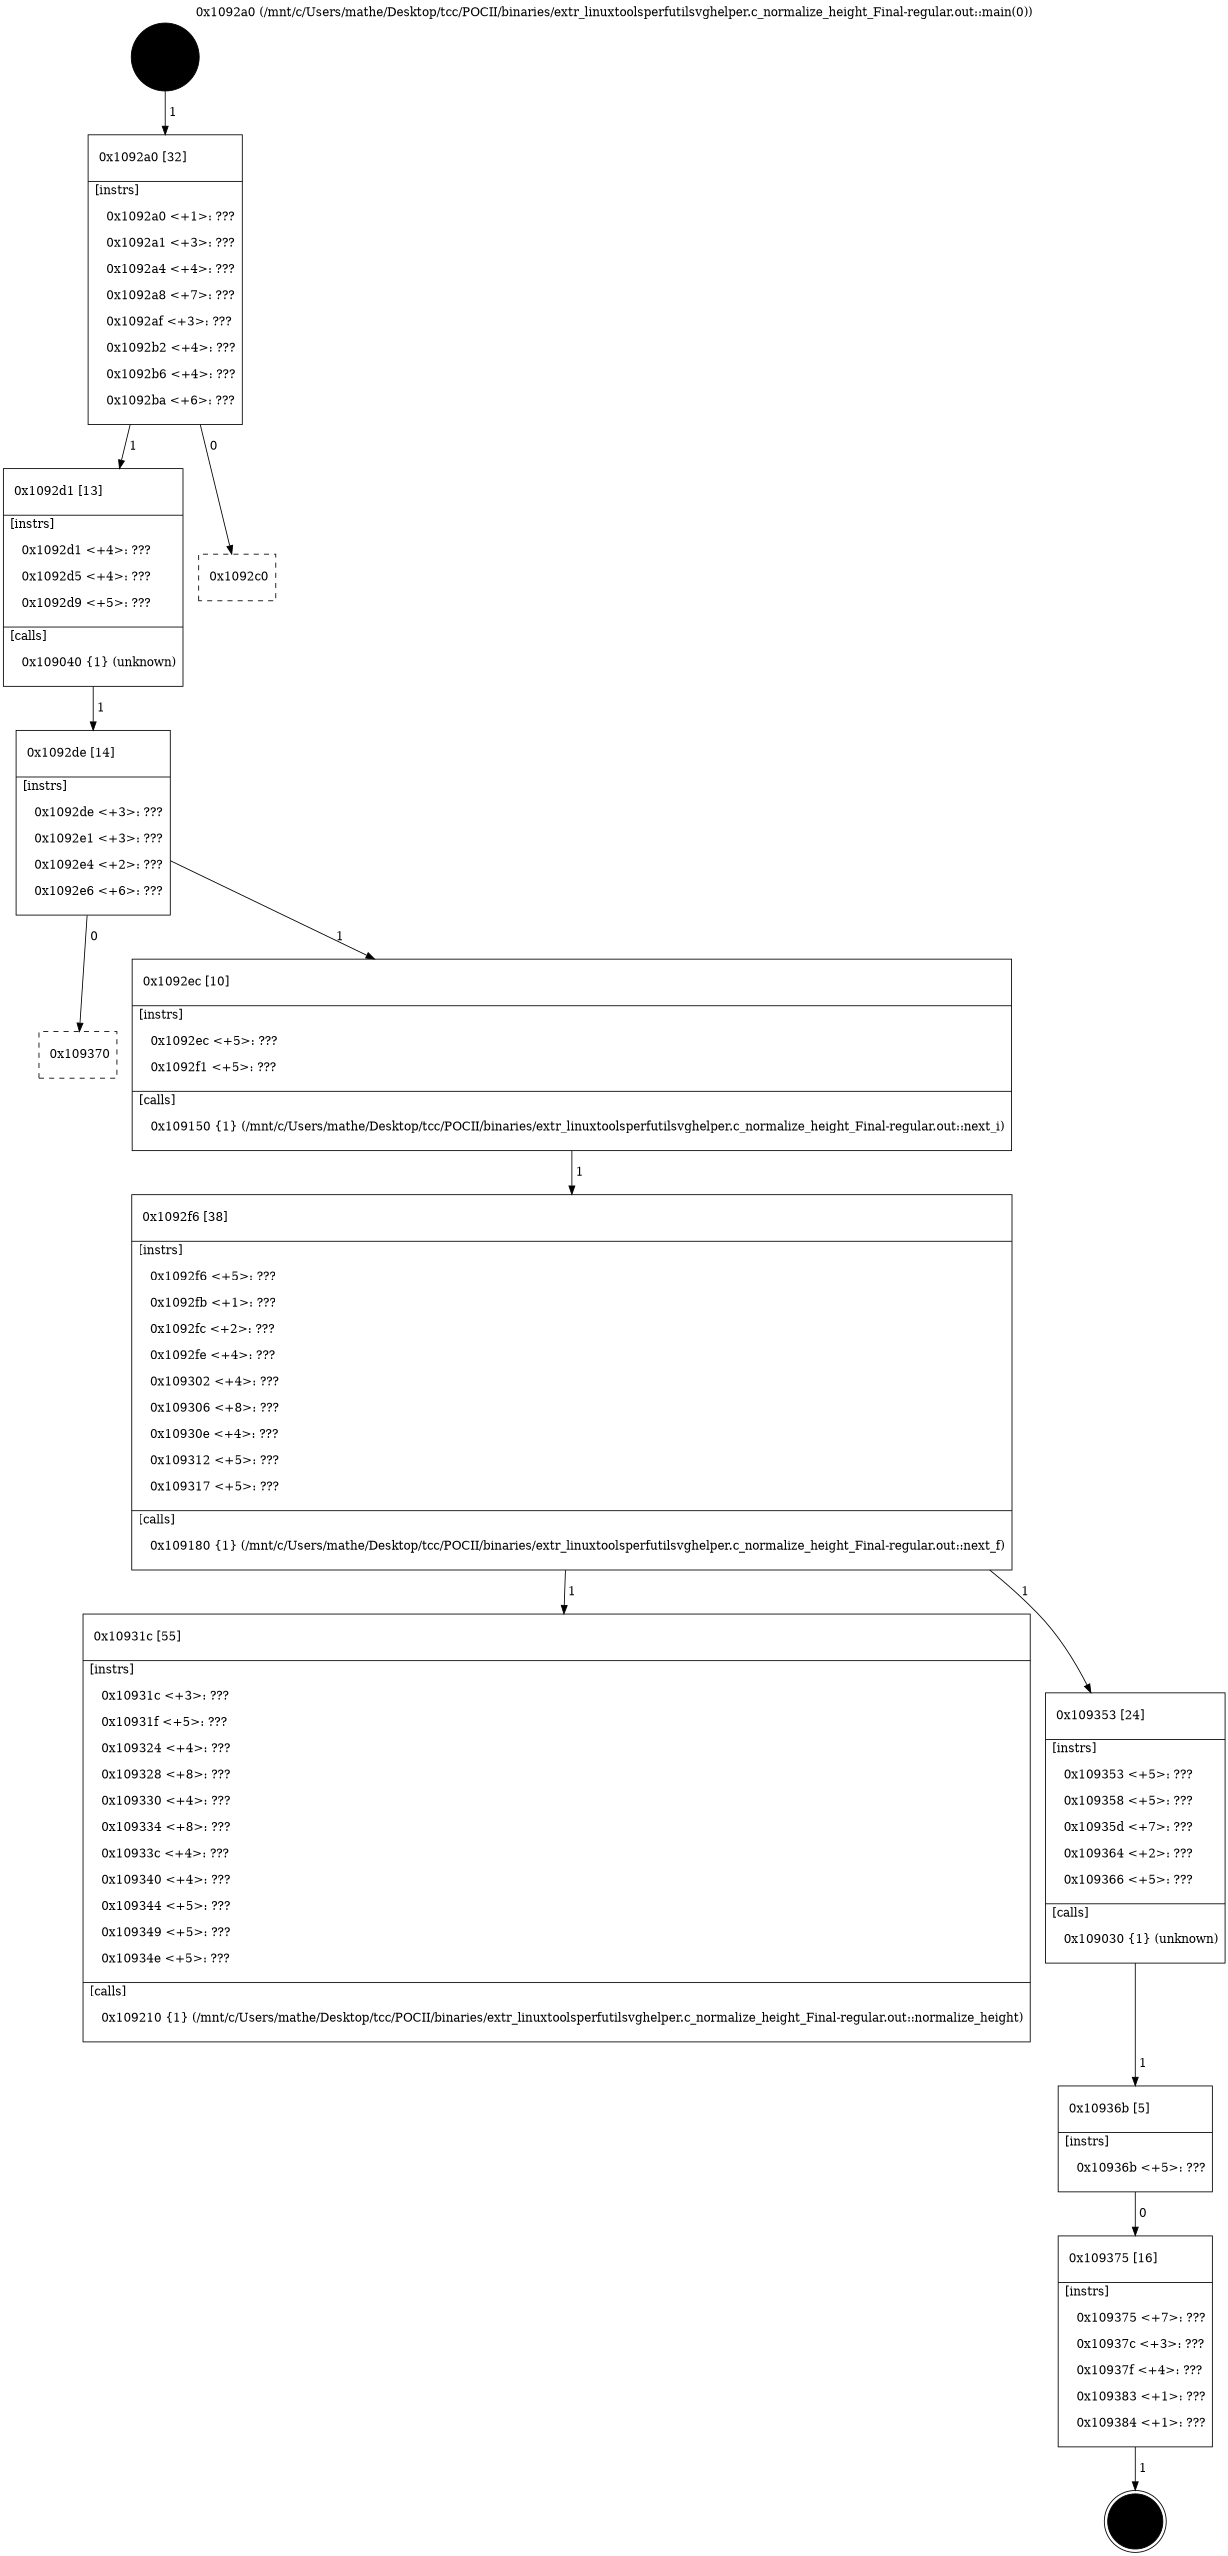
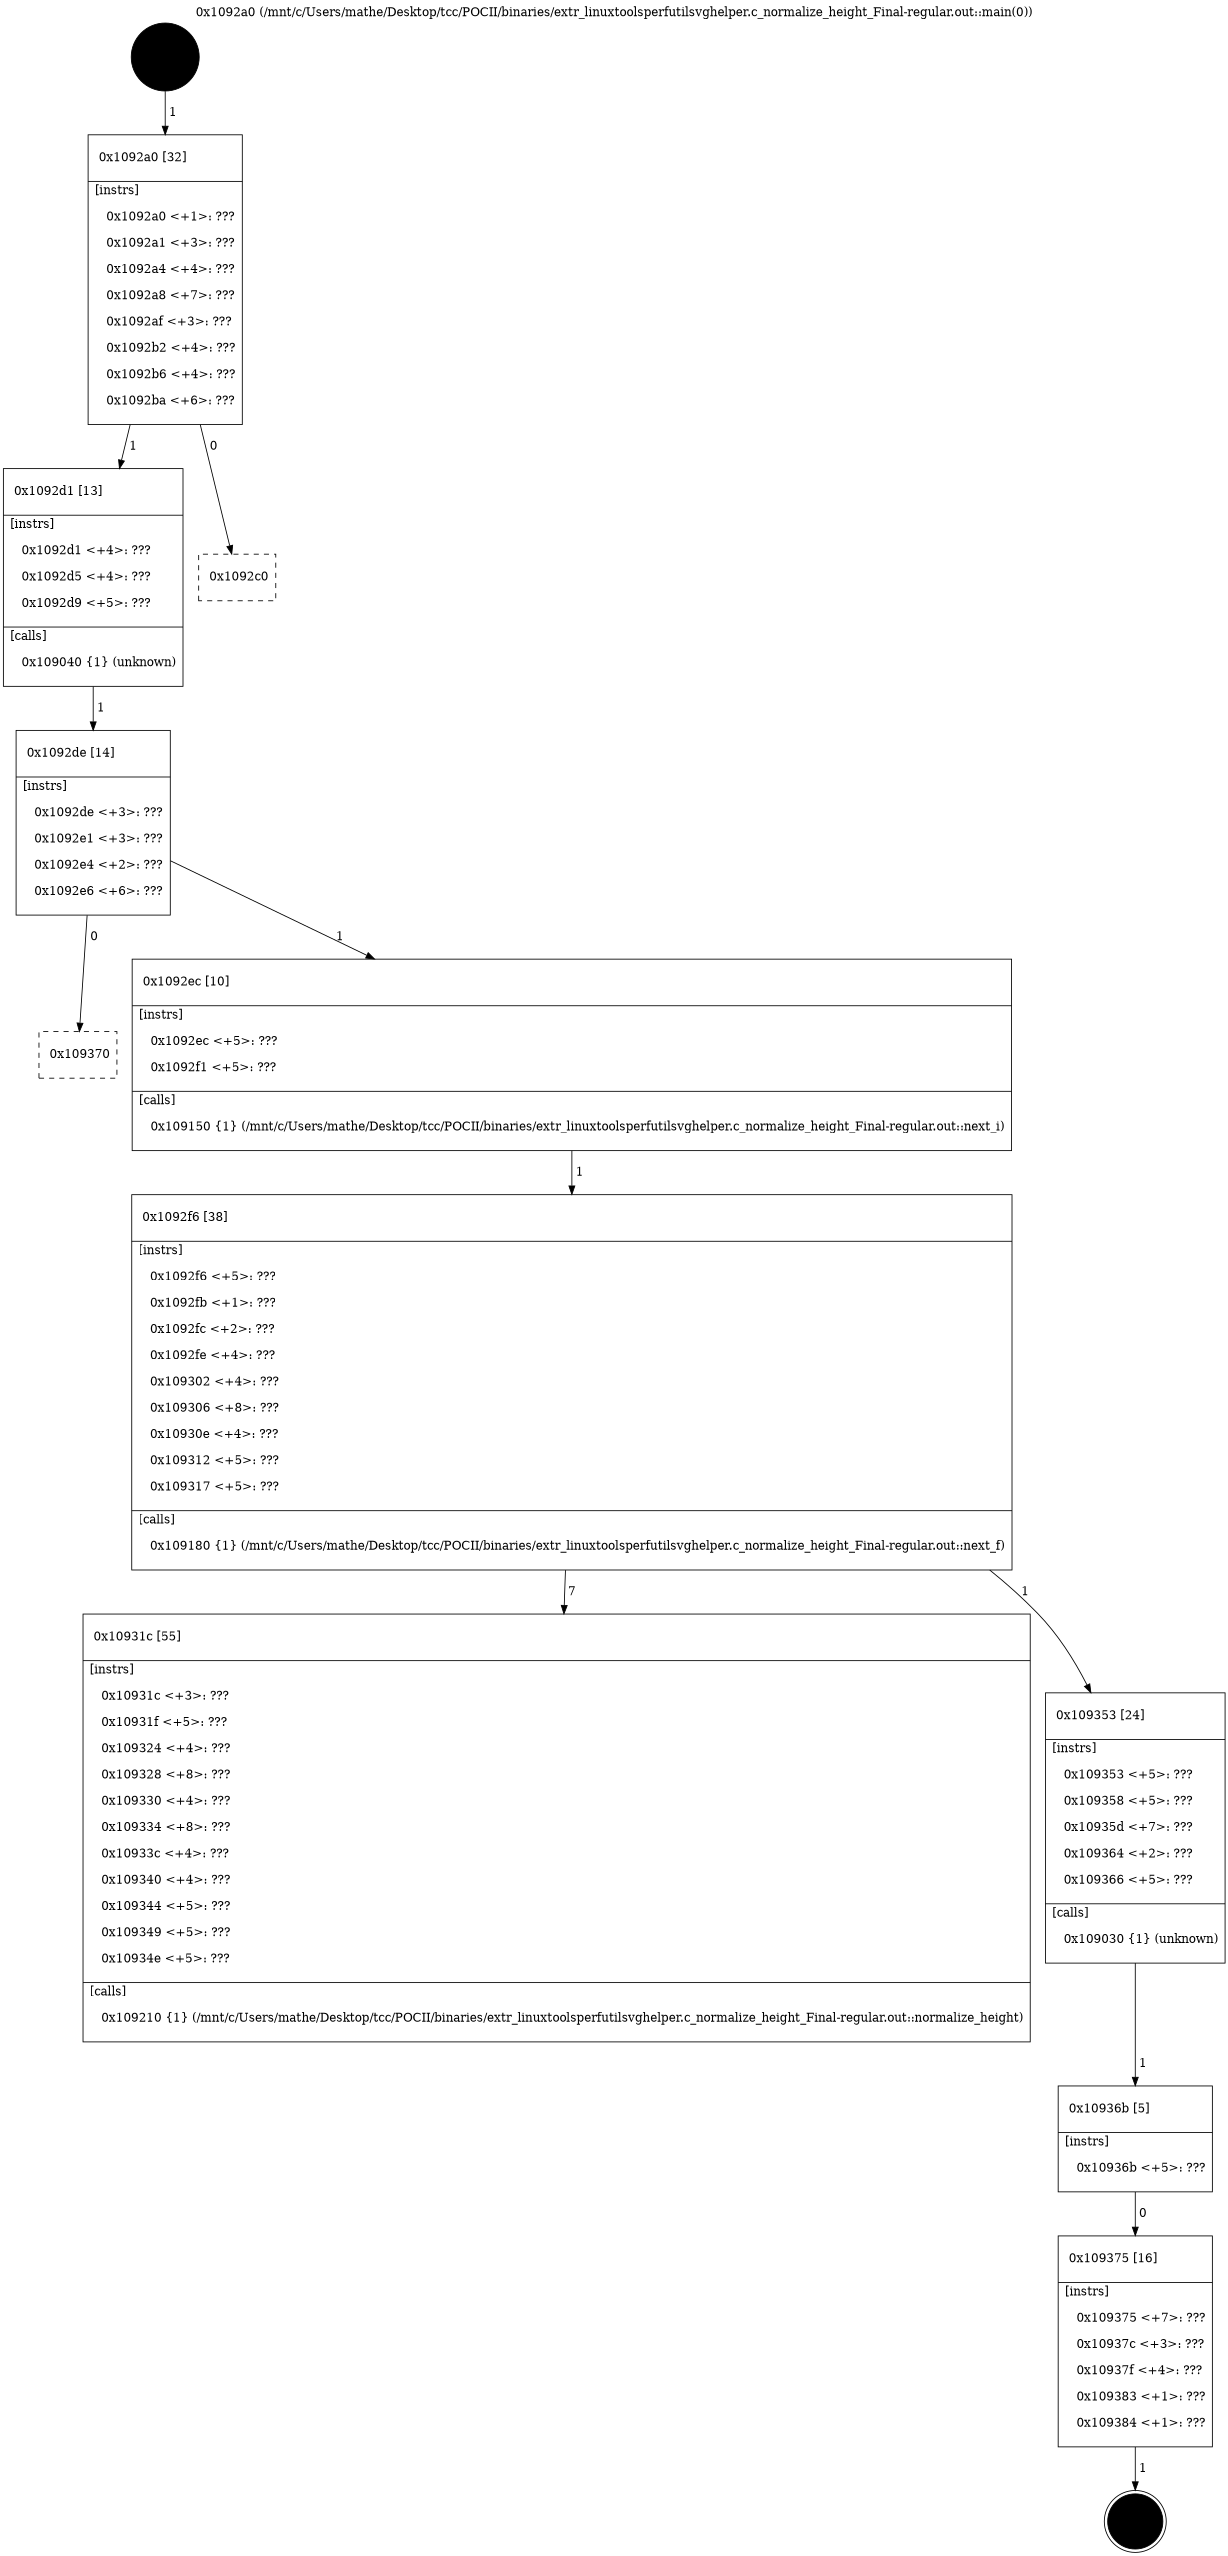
(570, 1592) -> (570, 1592)
